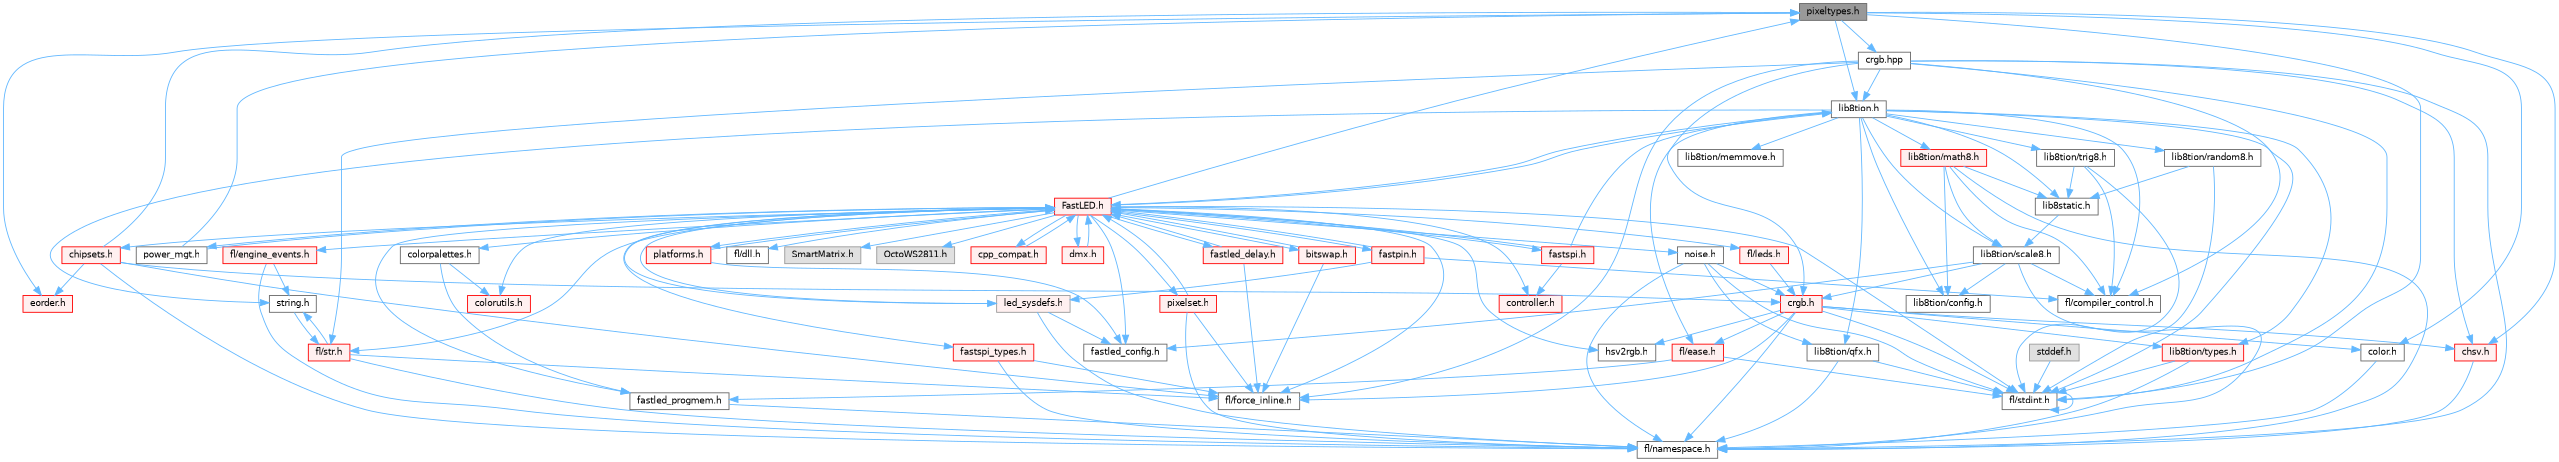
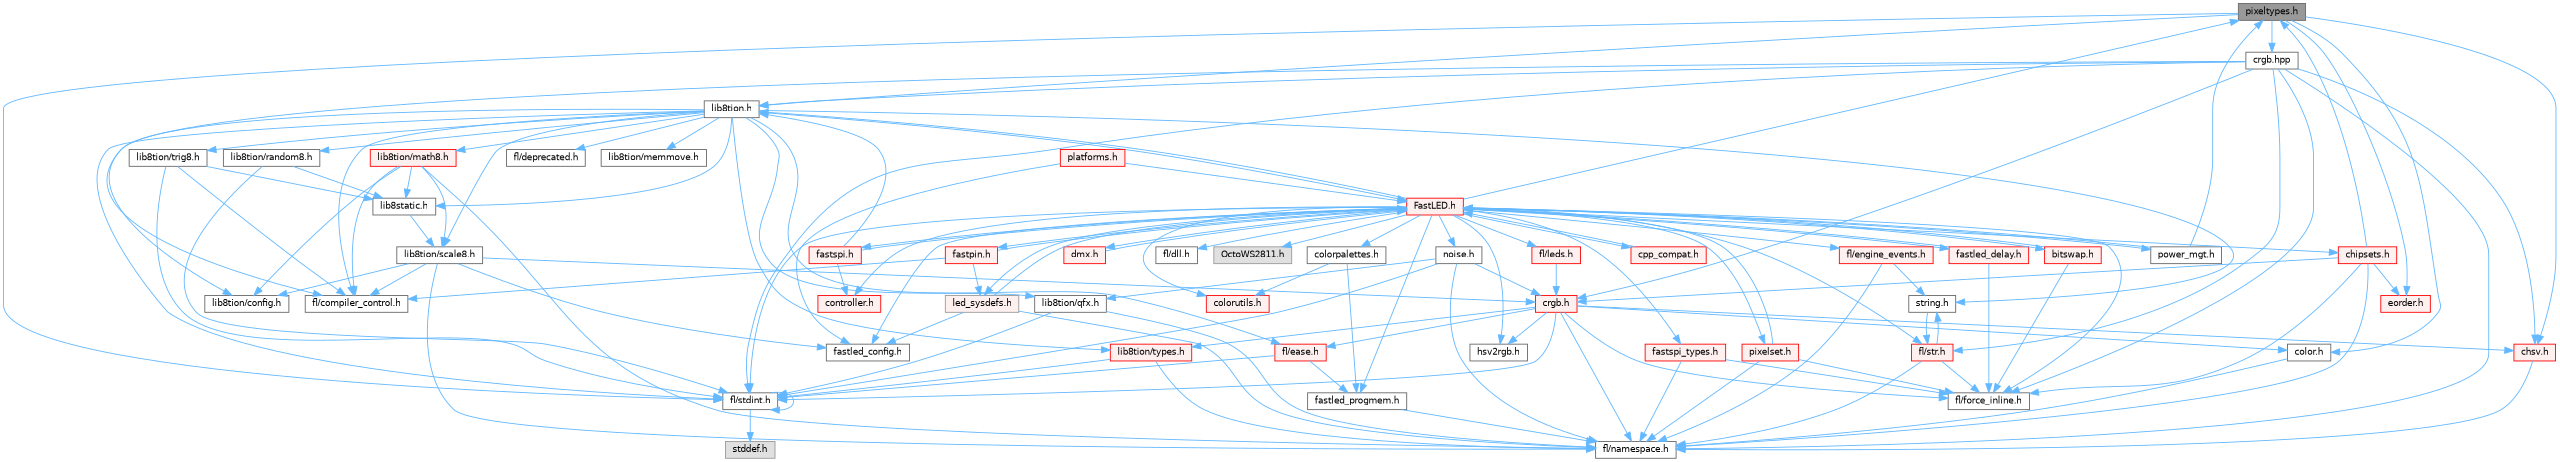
none -> (546, 158)
(887, 225) -> none
(823, 255) -> none
(2044, 373) -> (750, 421)
